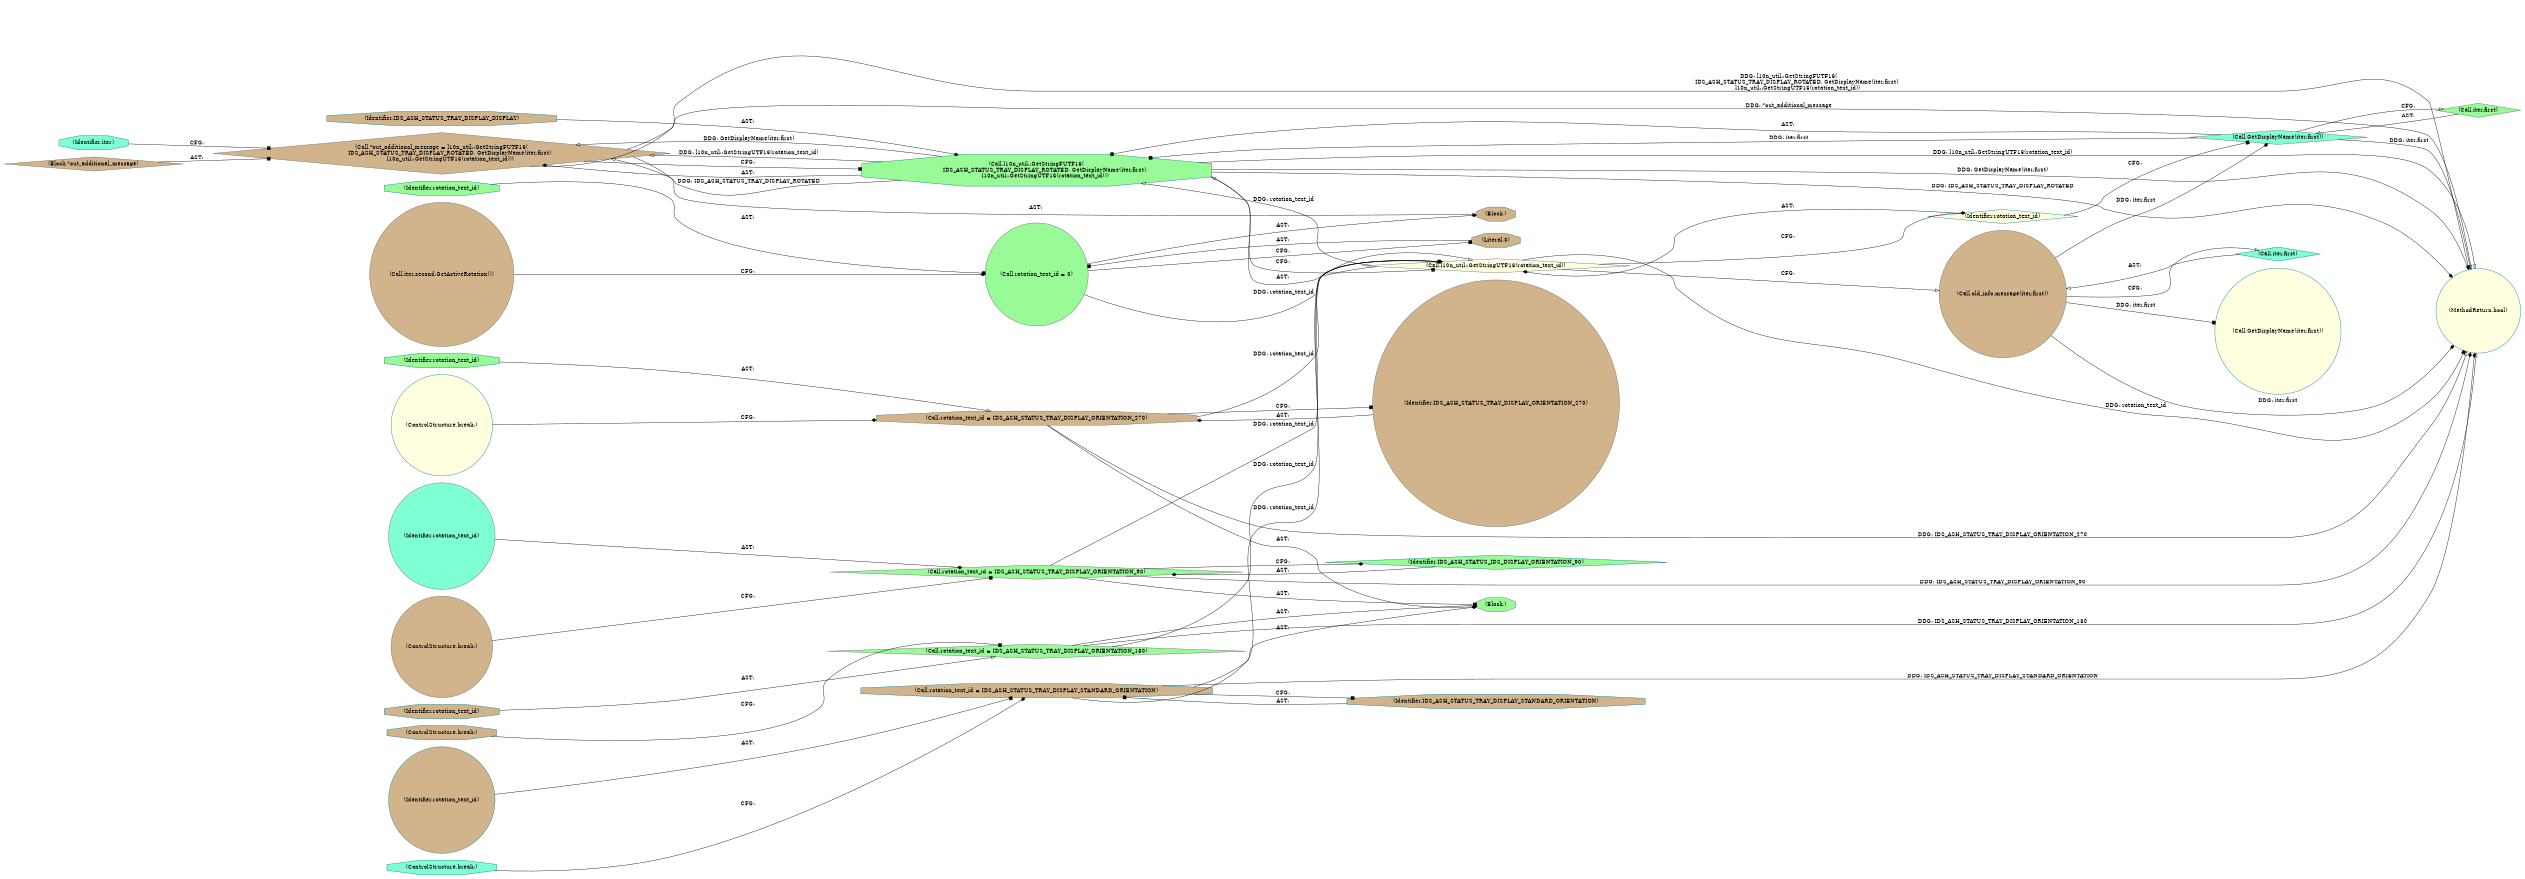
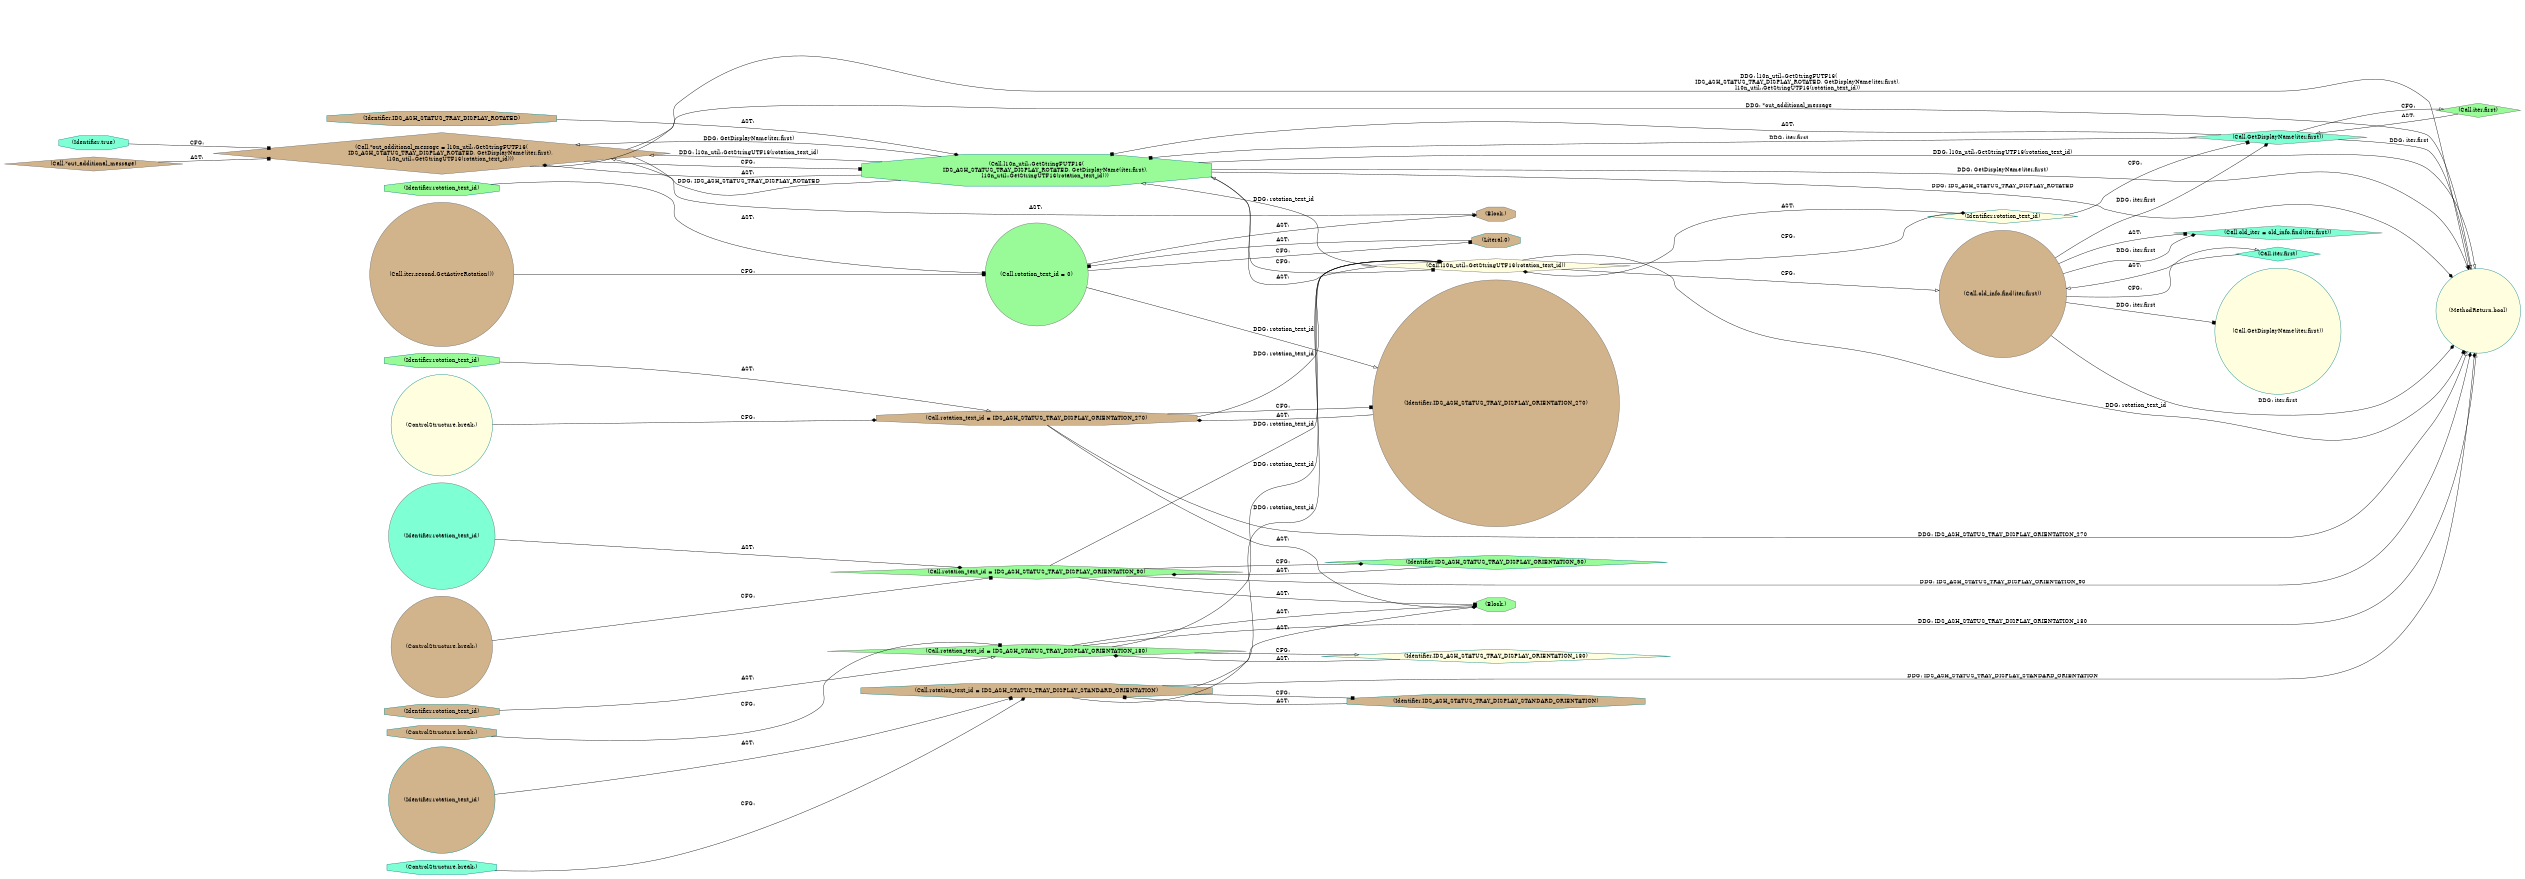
(442, 119) -> (442, 119)
(94, 143) -> (94, 143)
(94, 164) -> (94, 164)
none -> (2278, 233)
(748, 274) -> (748, 274)
(2003, 294) -> (2003, 294)
(1285, 310) -> (1230, 326)
(1496, 562) -> (1496, 562)
none -> (1496, 656)
